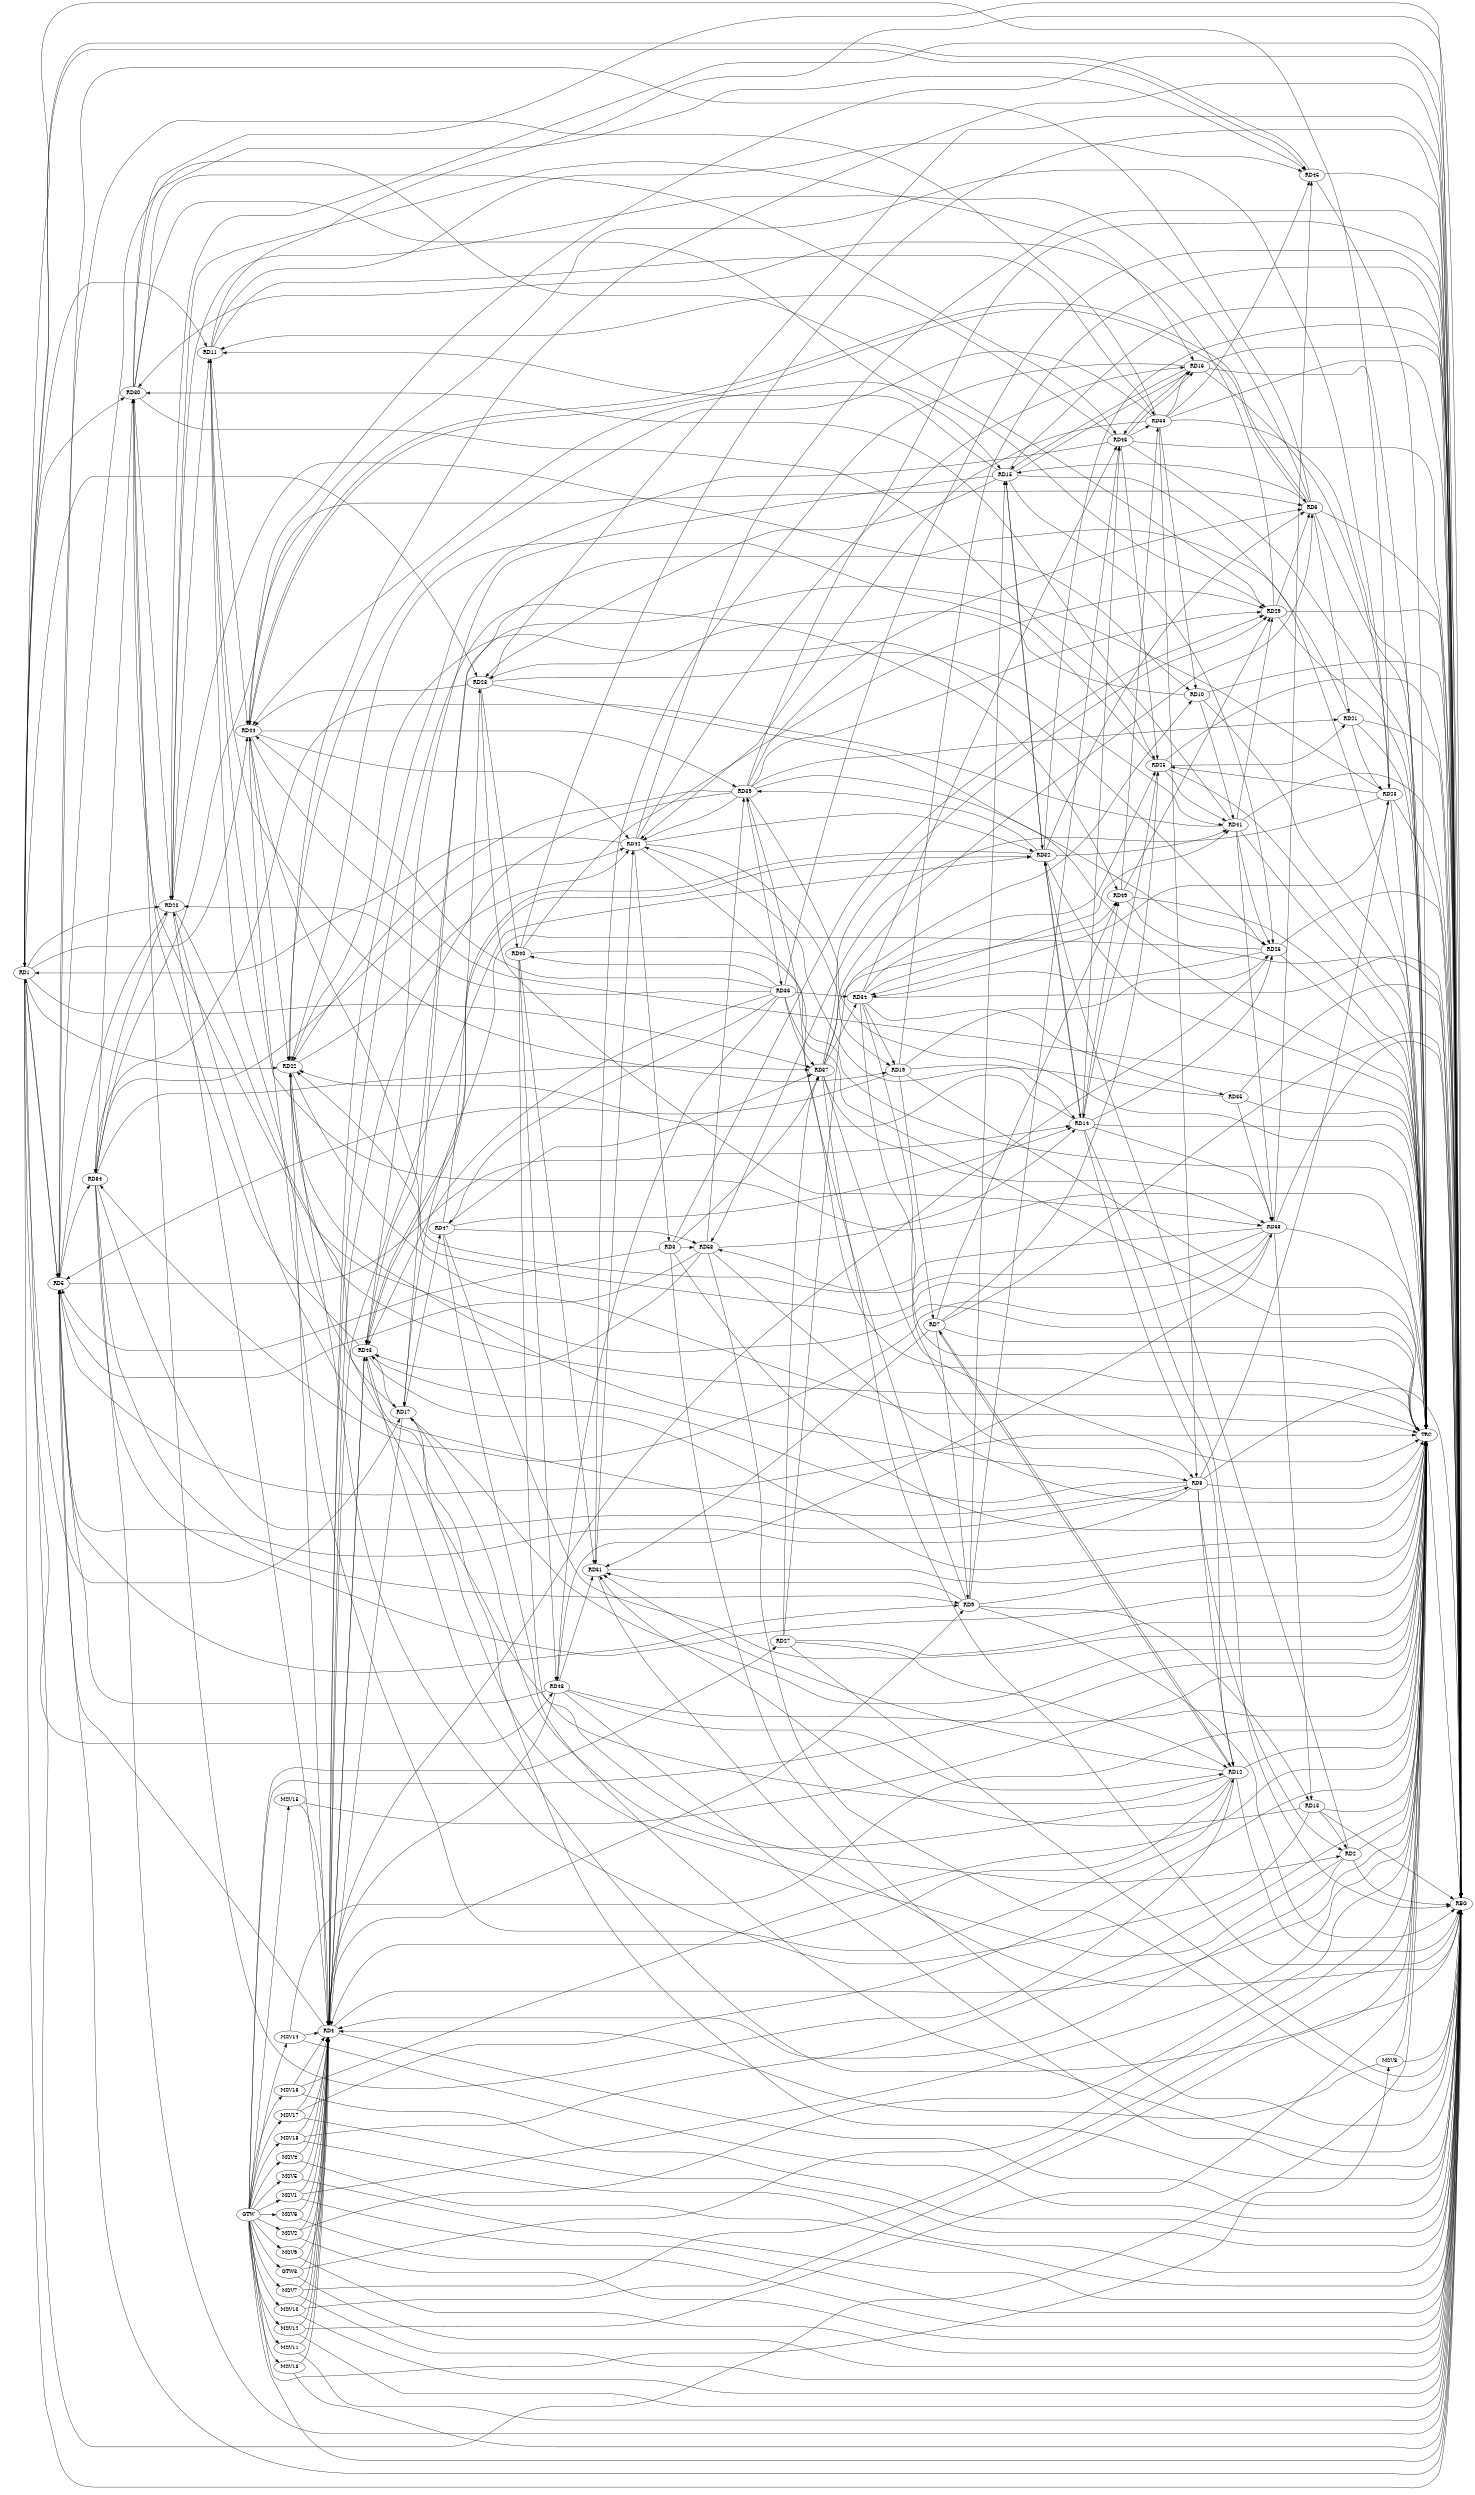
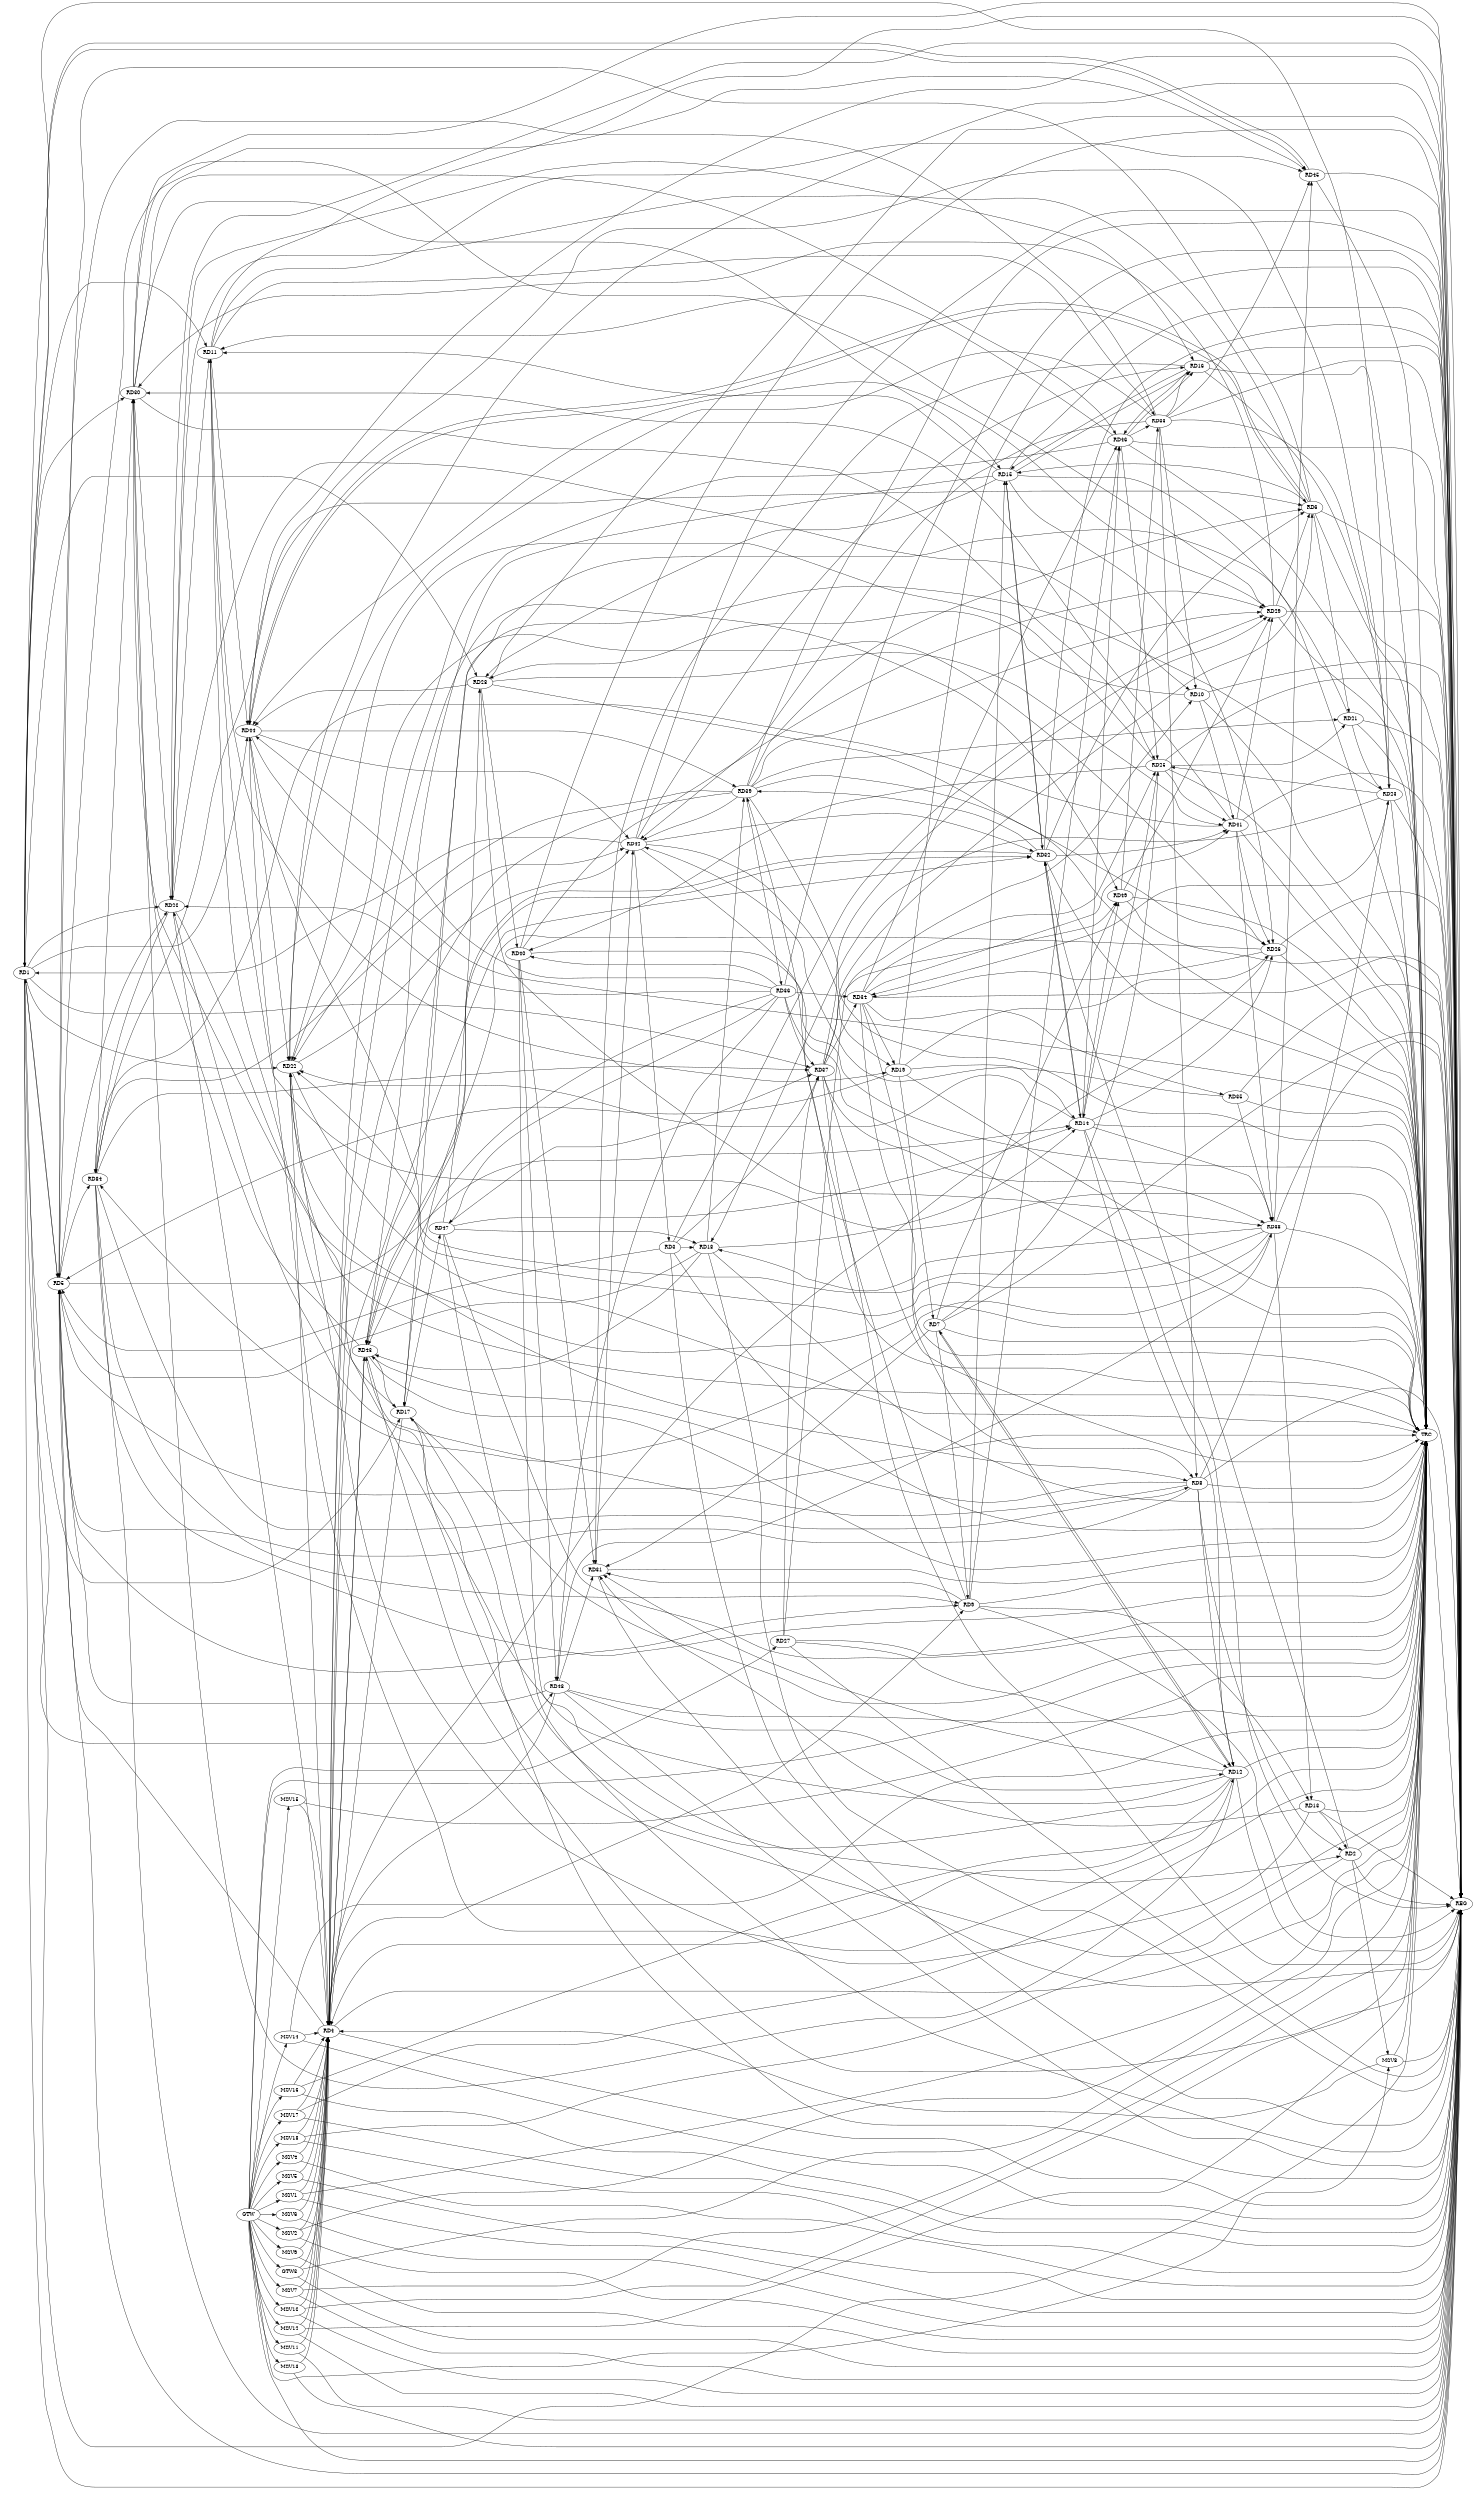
none -> (824, 807)
(706, 1247) -> (706, 1247)
(865, 2058) -> (1370, 1956)
